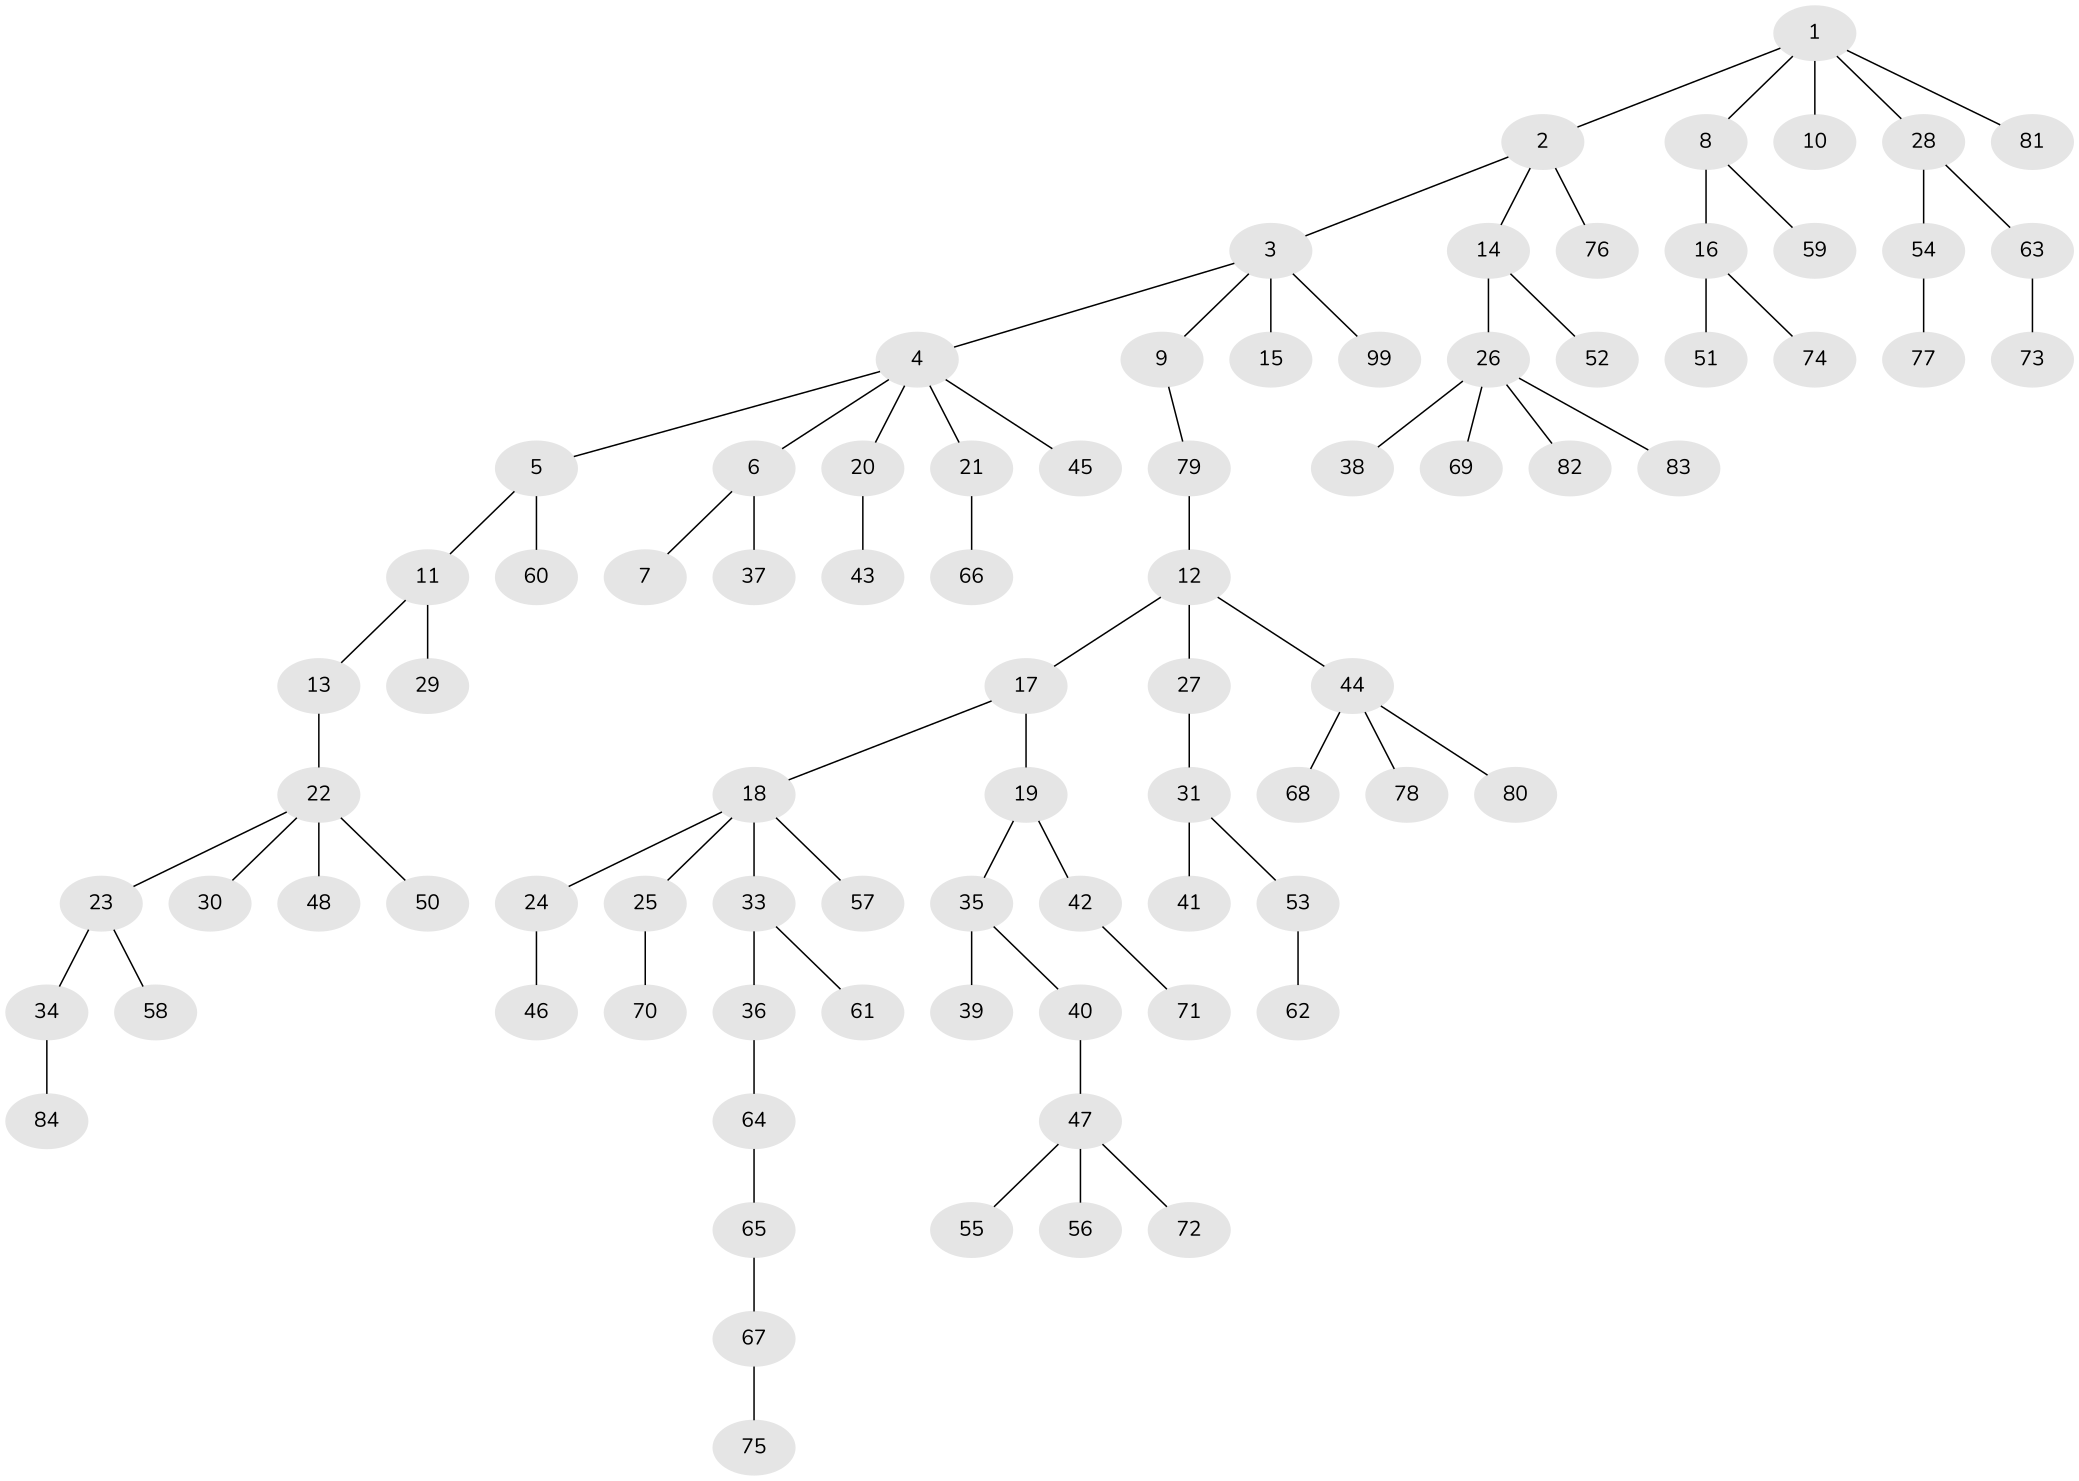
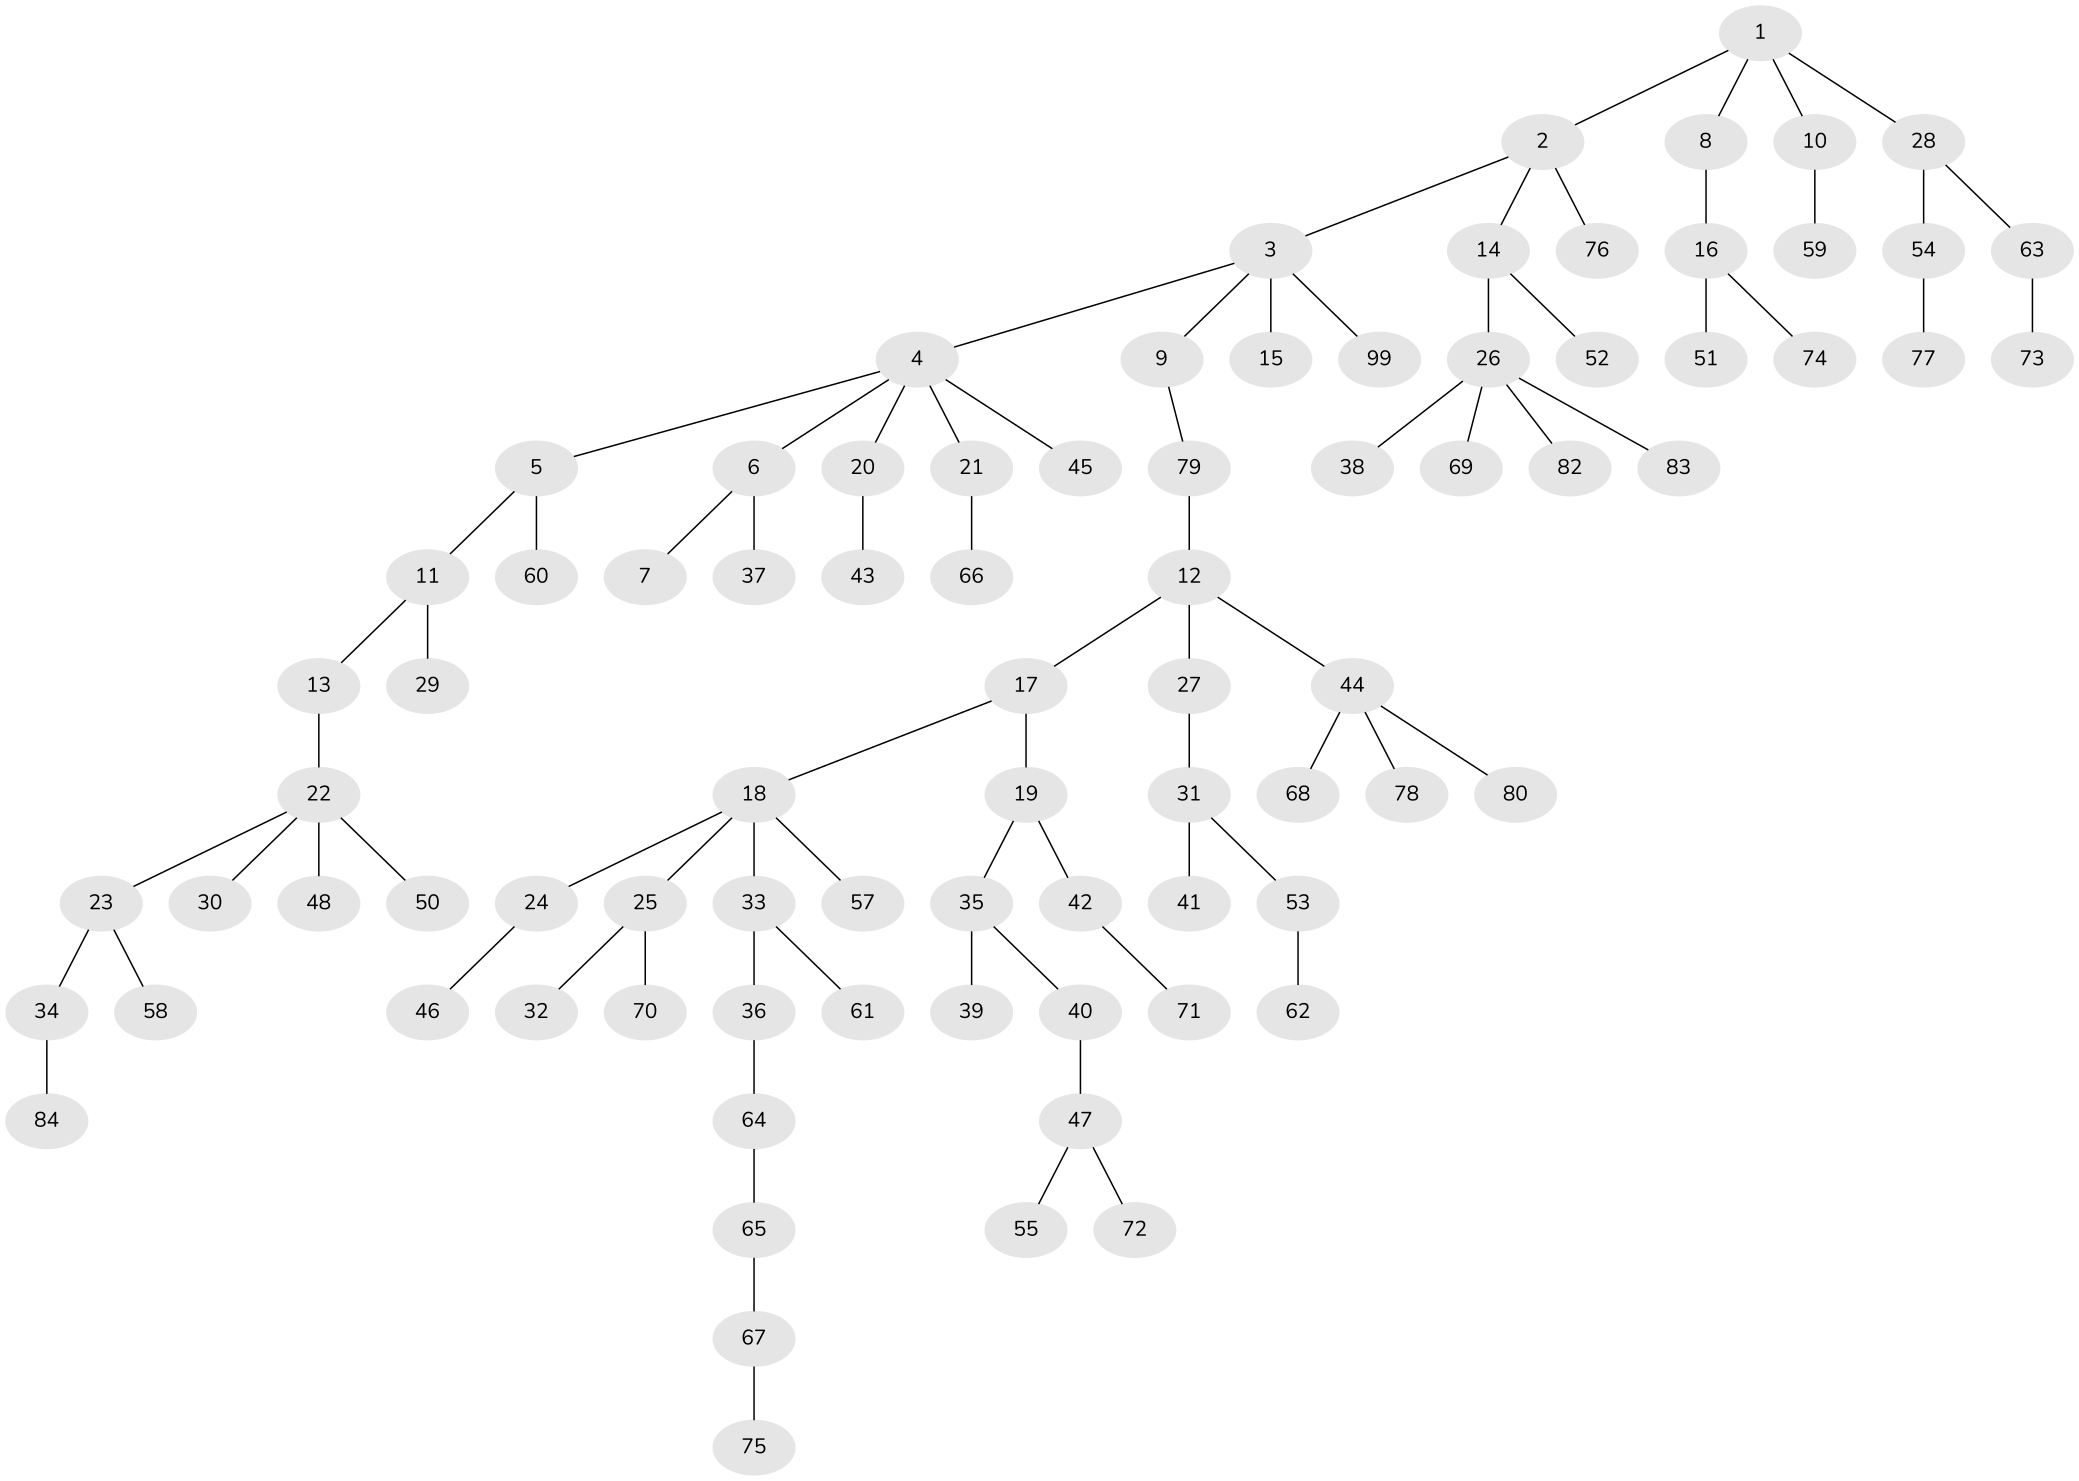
(2032, 142) -> none
(1760, 196) -> (1815, 197)
none -> (536, 1012)
(1080, 1230) -> none
